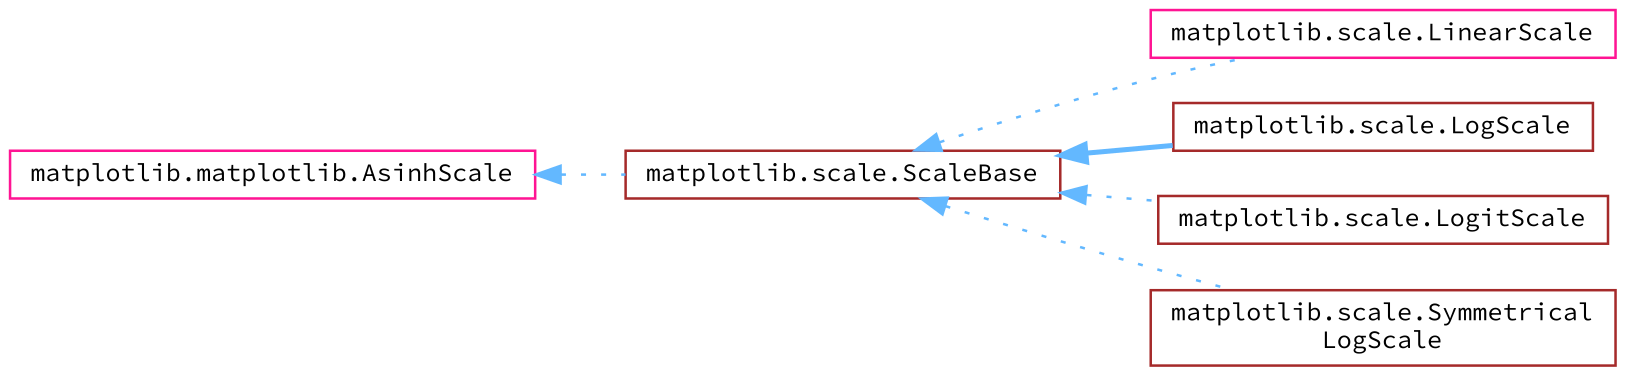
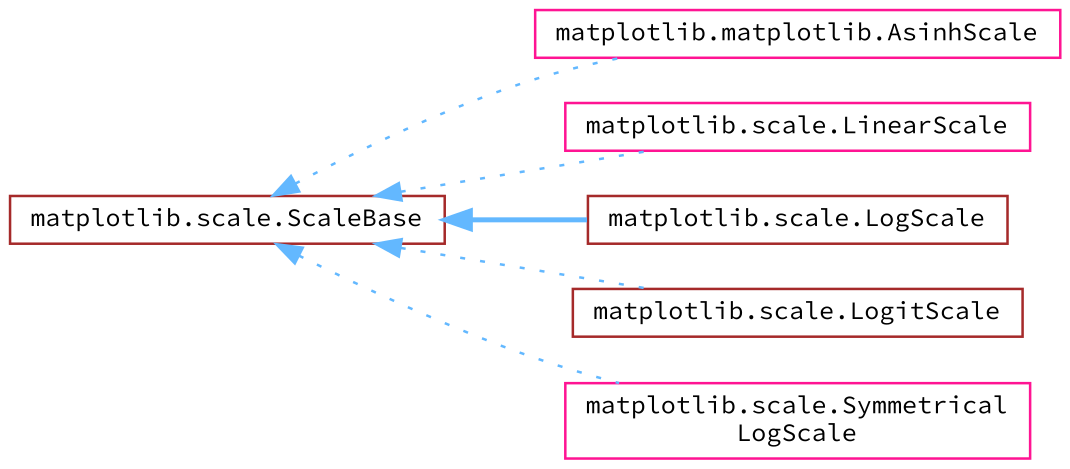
(593, 175) -> (453, 109)
(1383, 328) -> (798, 421)
